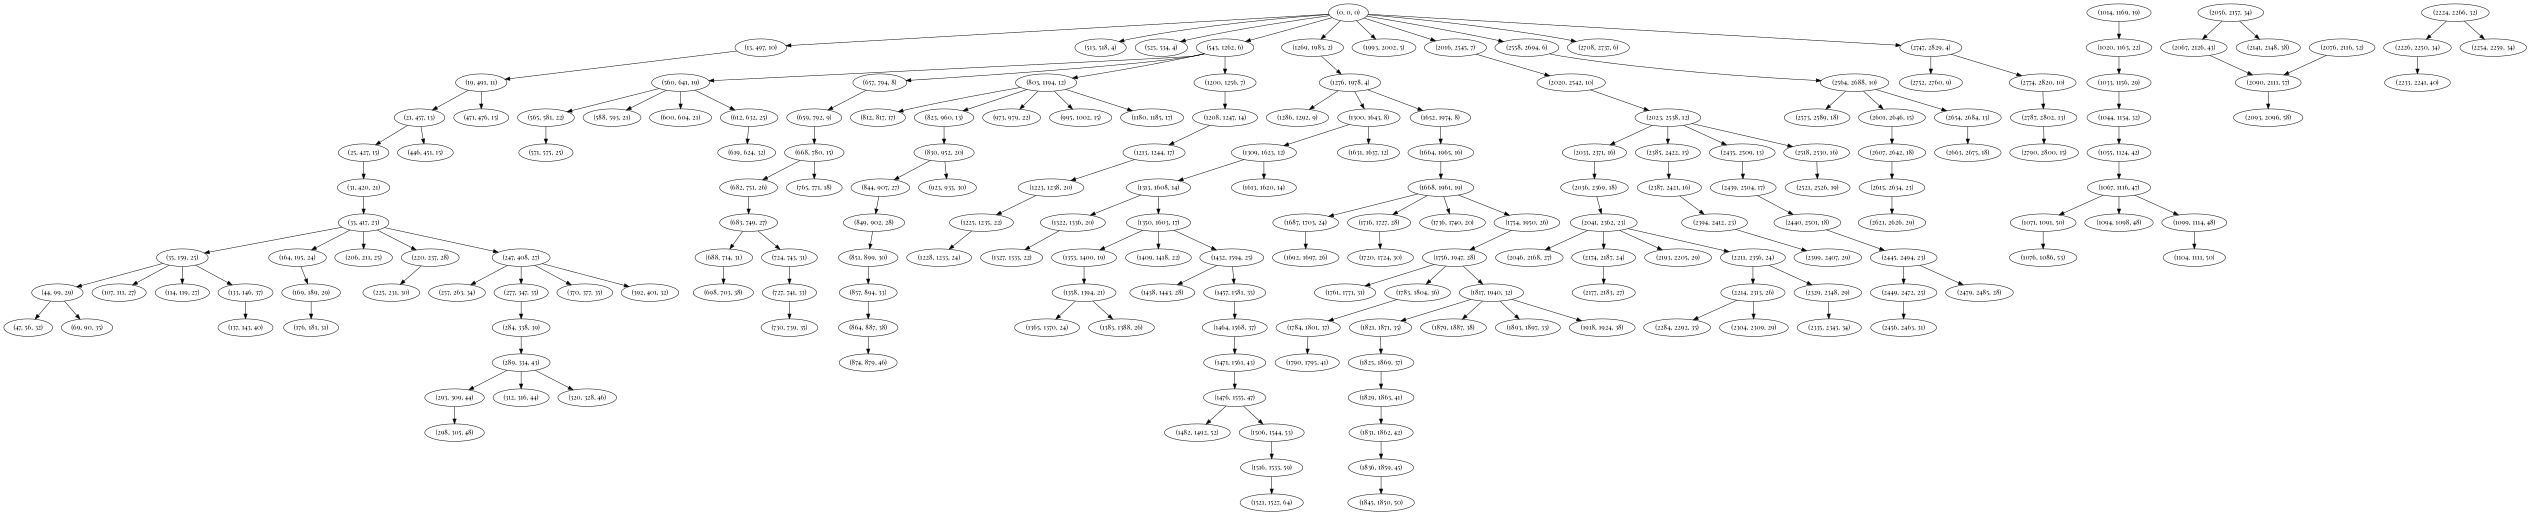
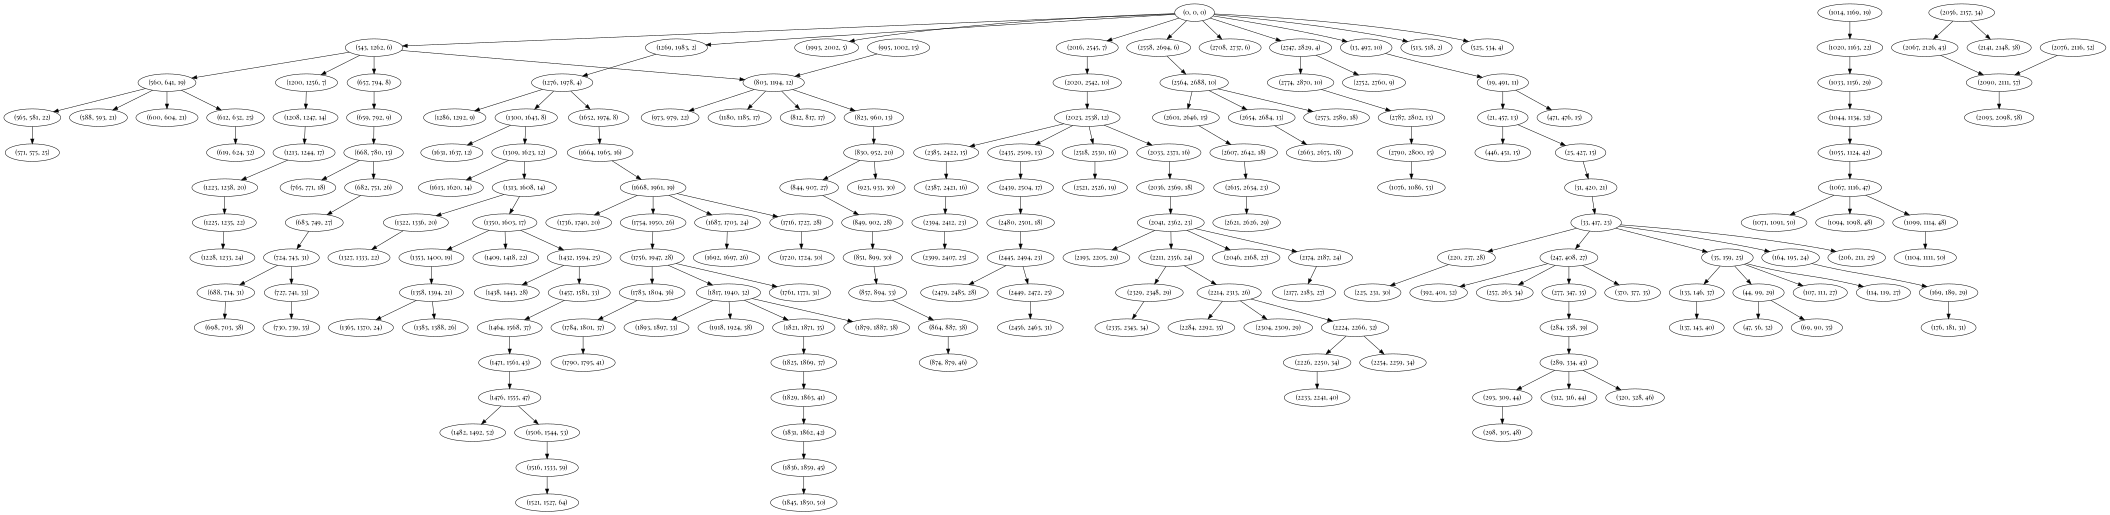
(1101, 48) -> (1426, 48)
(2043, 83) -> (1301, 83)
(1062, 98) -> (838, 65)
(2268, 118) -> (1999, 118)
(1807, 223) -> (1021, 223)
(738, 238) -> (261, 274)
(2043, 238) -> (1411, 168)
(1828, 258) -> (945, 258)
none -> (1289, 309)
